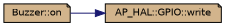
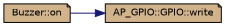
(163, 13) -> (163, 13)
